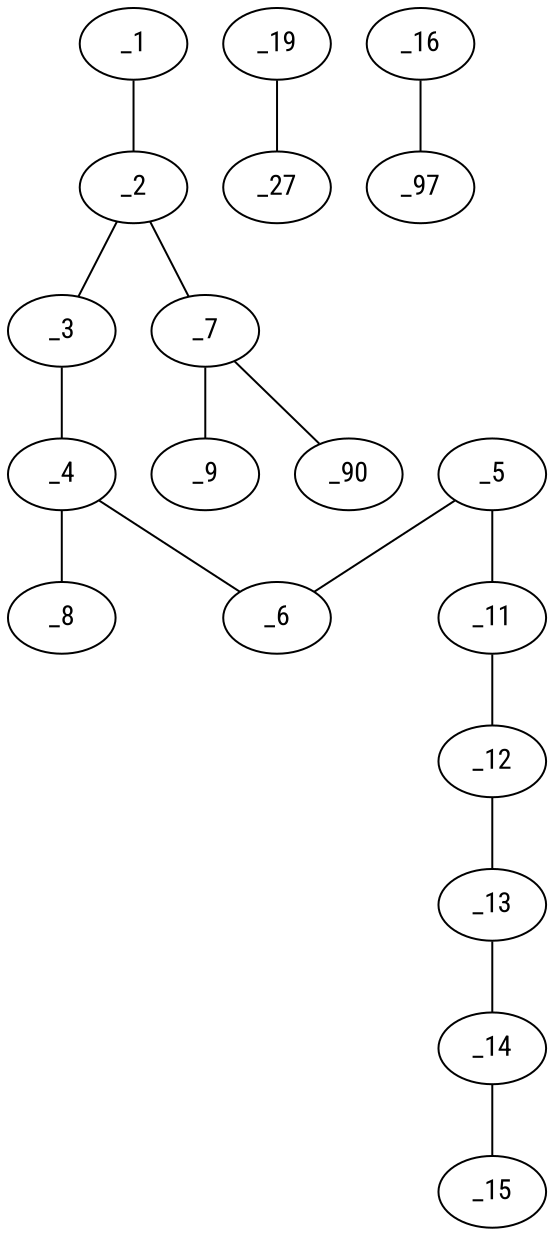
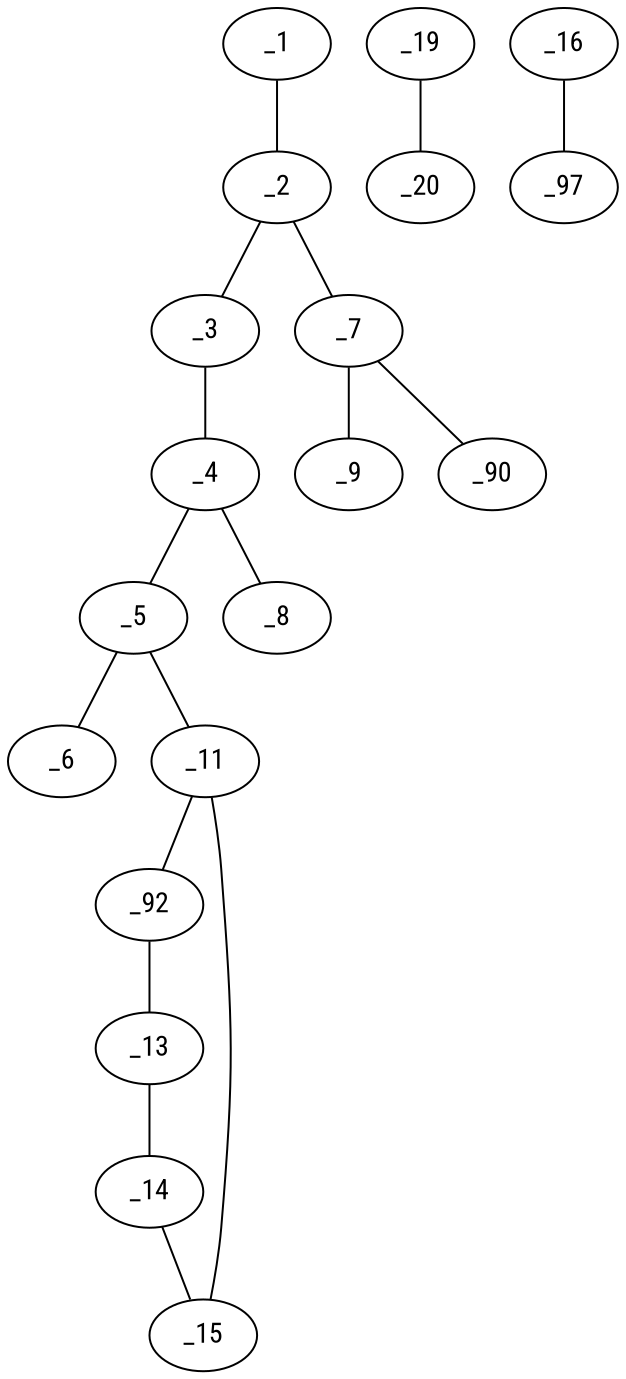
(277, 187) -> (421, 187)
(170, 546) -> (169, 546)
(492, 761) -> (149, 905)
none -> (231, 1048)
